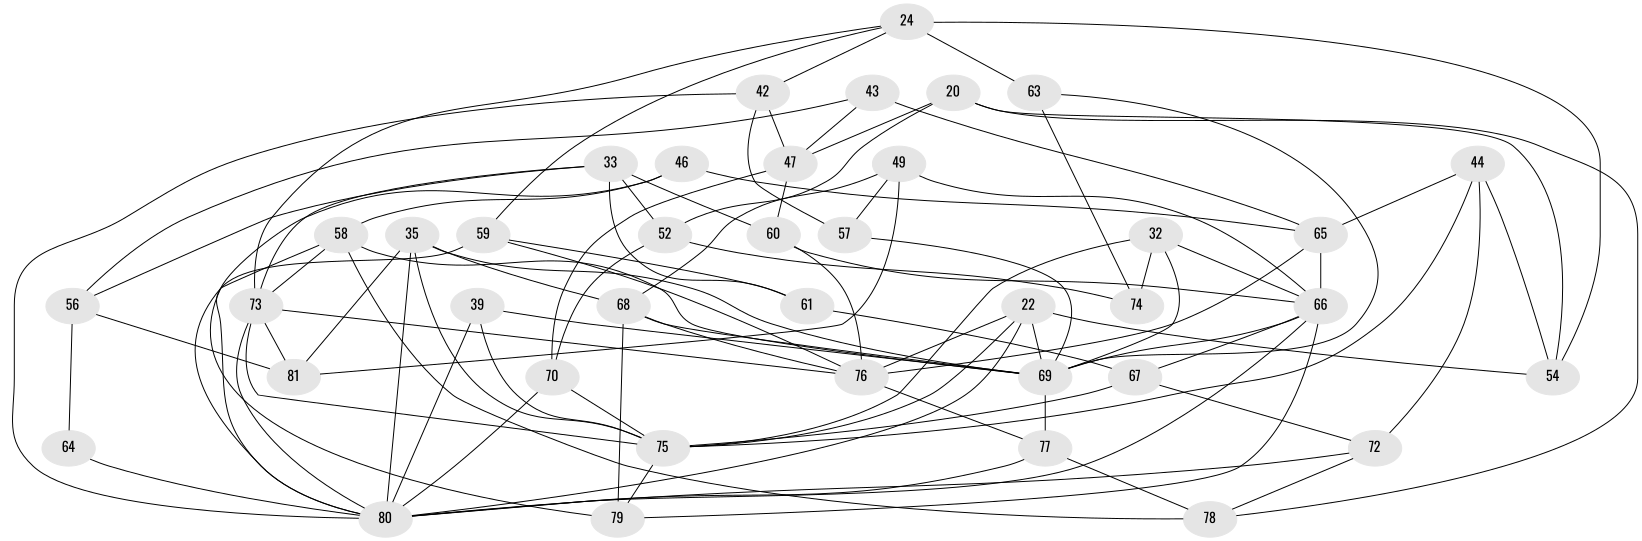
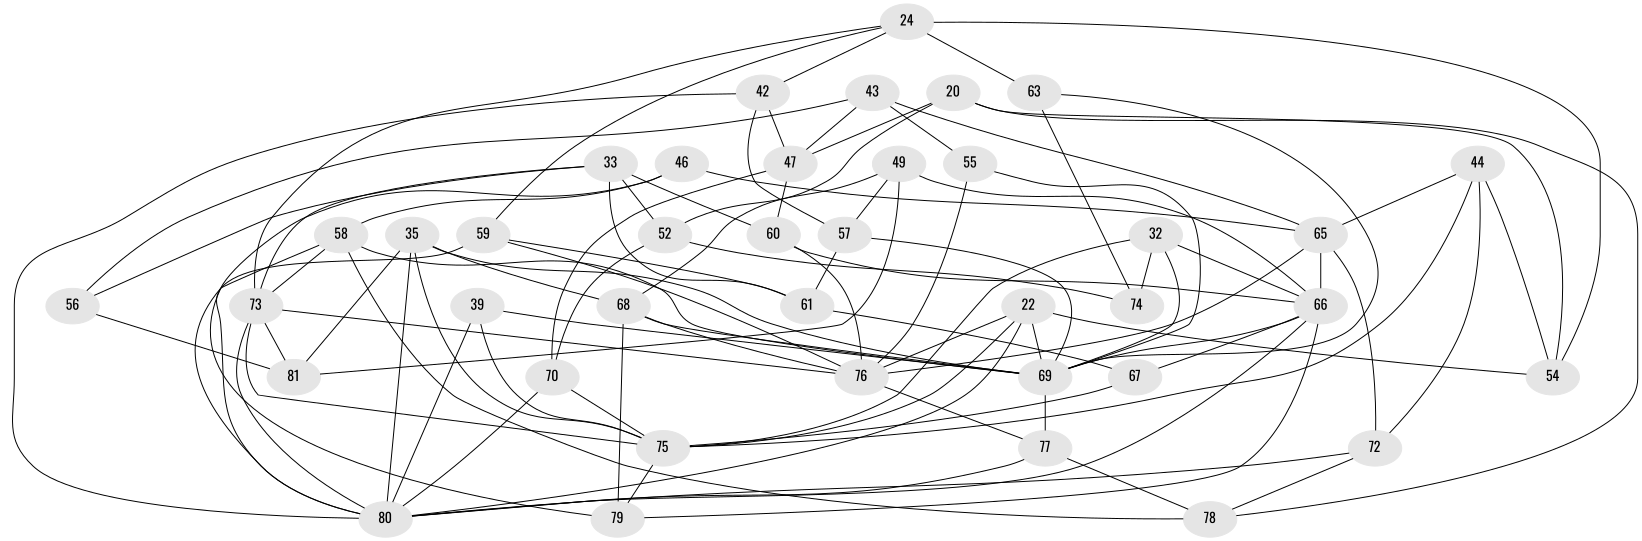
none -> (970, 164)
none -> (823, 275)
(1255, 413) -> (1370, 341)
(69, 448) -> none
